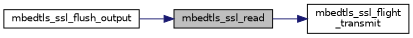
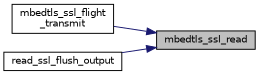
(72, 19) -> (63, 61)
(285, 19) -> (130, 29)
